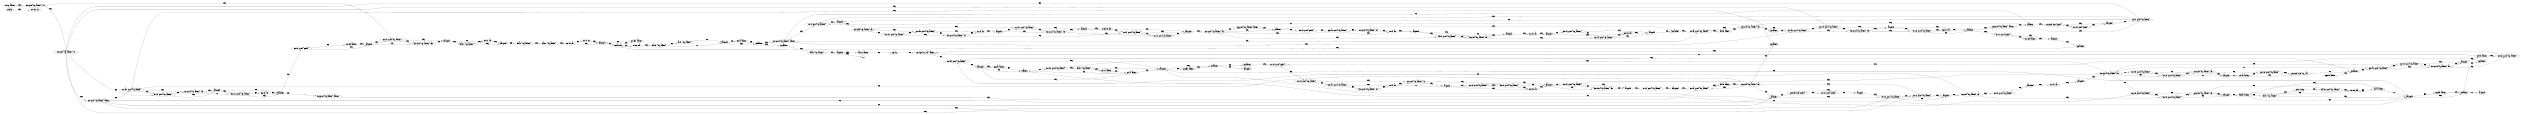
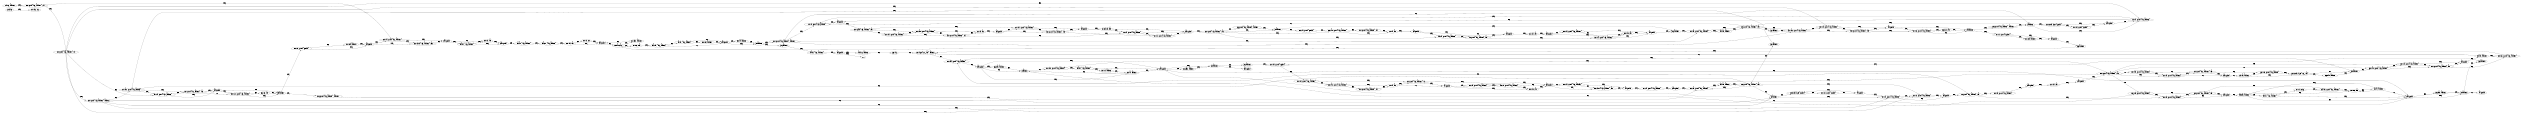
none -> (707, 42)
none -> (2316, 75)
(2300, 90) -> (2300, 90)
